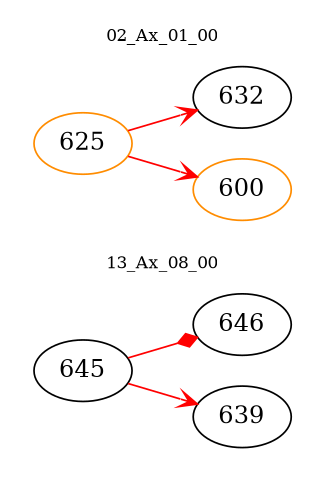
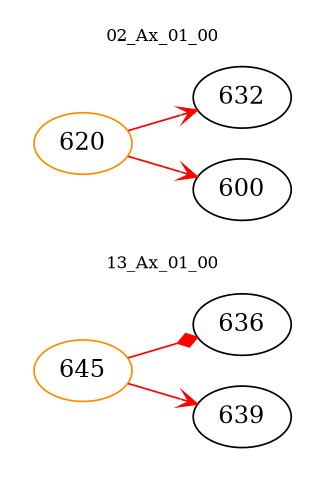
(83, 144) -> (83, 144)
(242, 190) -> (242, 190)
(163, 264) -> (163, 264)
(242, 325) -> (242, 325)
(83, 371) -> (83, 371)
